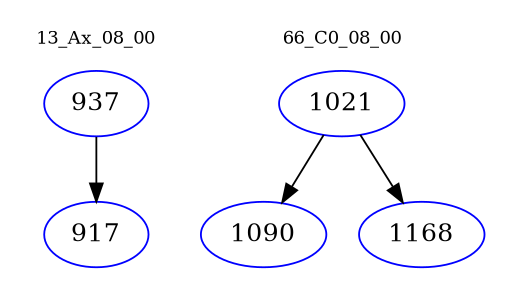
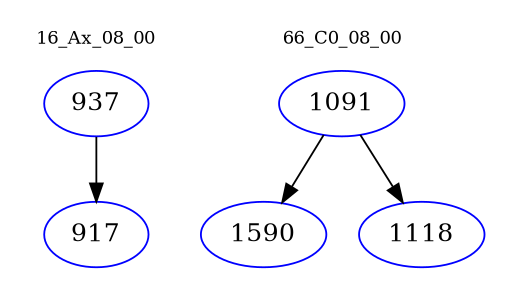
(96, 39) -> (96, 39)
(342, 104) -> (342, 104)
(264, 235) -> (264, 235)
(422, 235) -> (422, 235)
